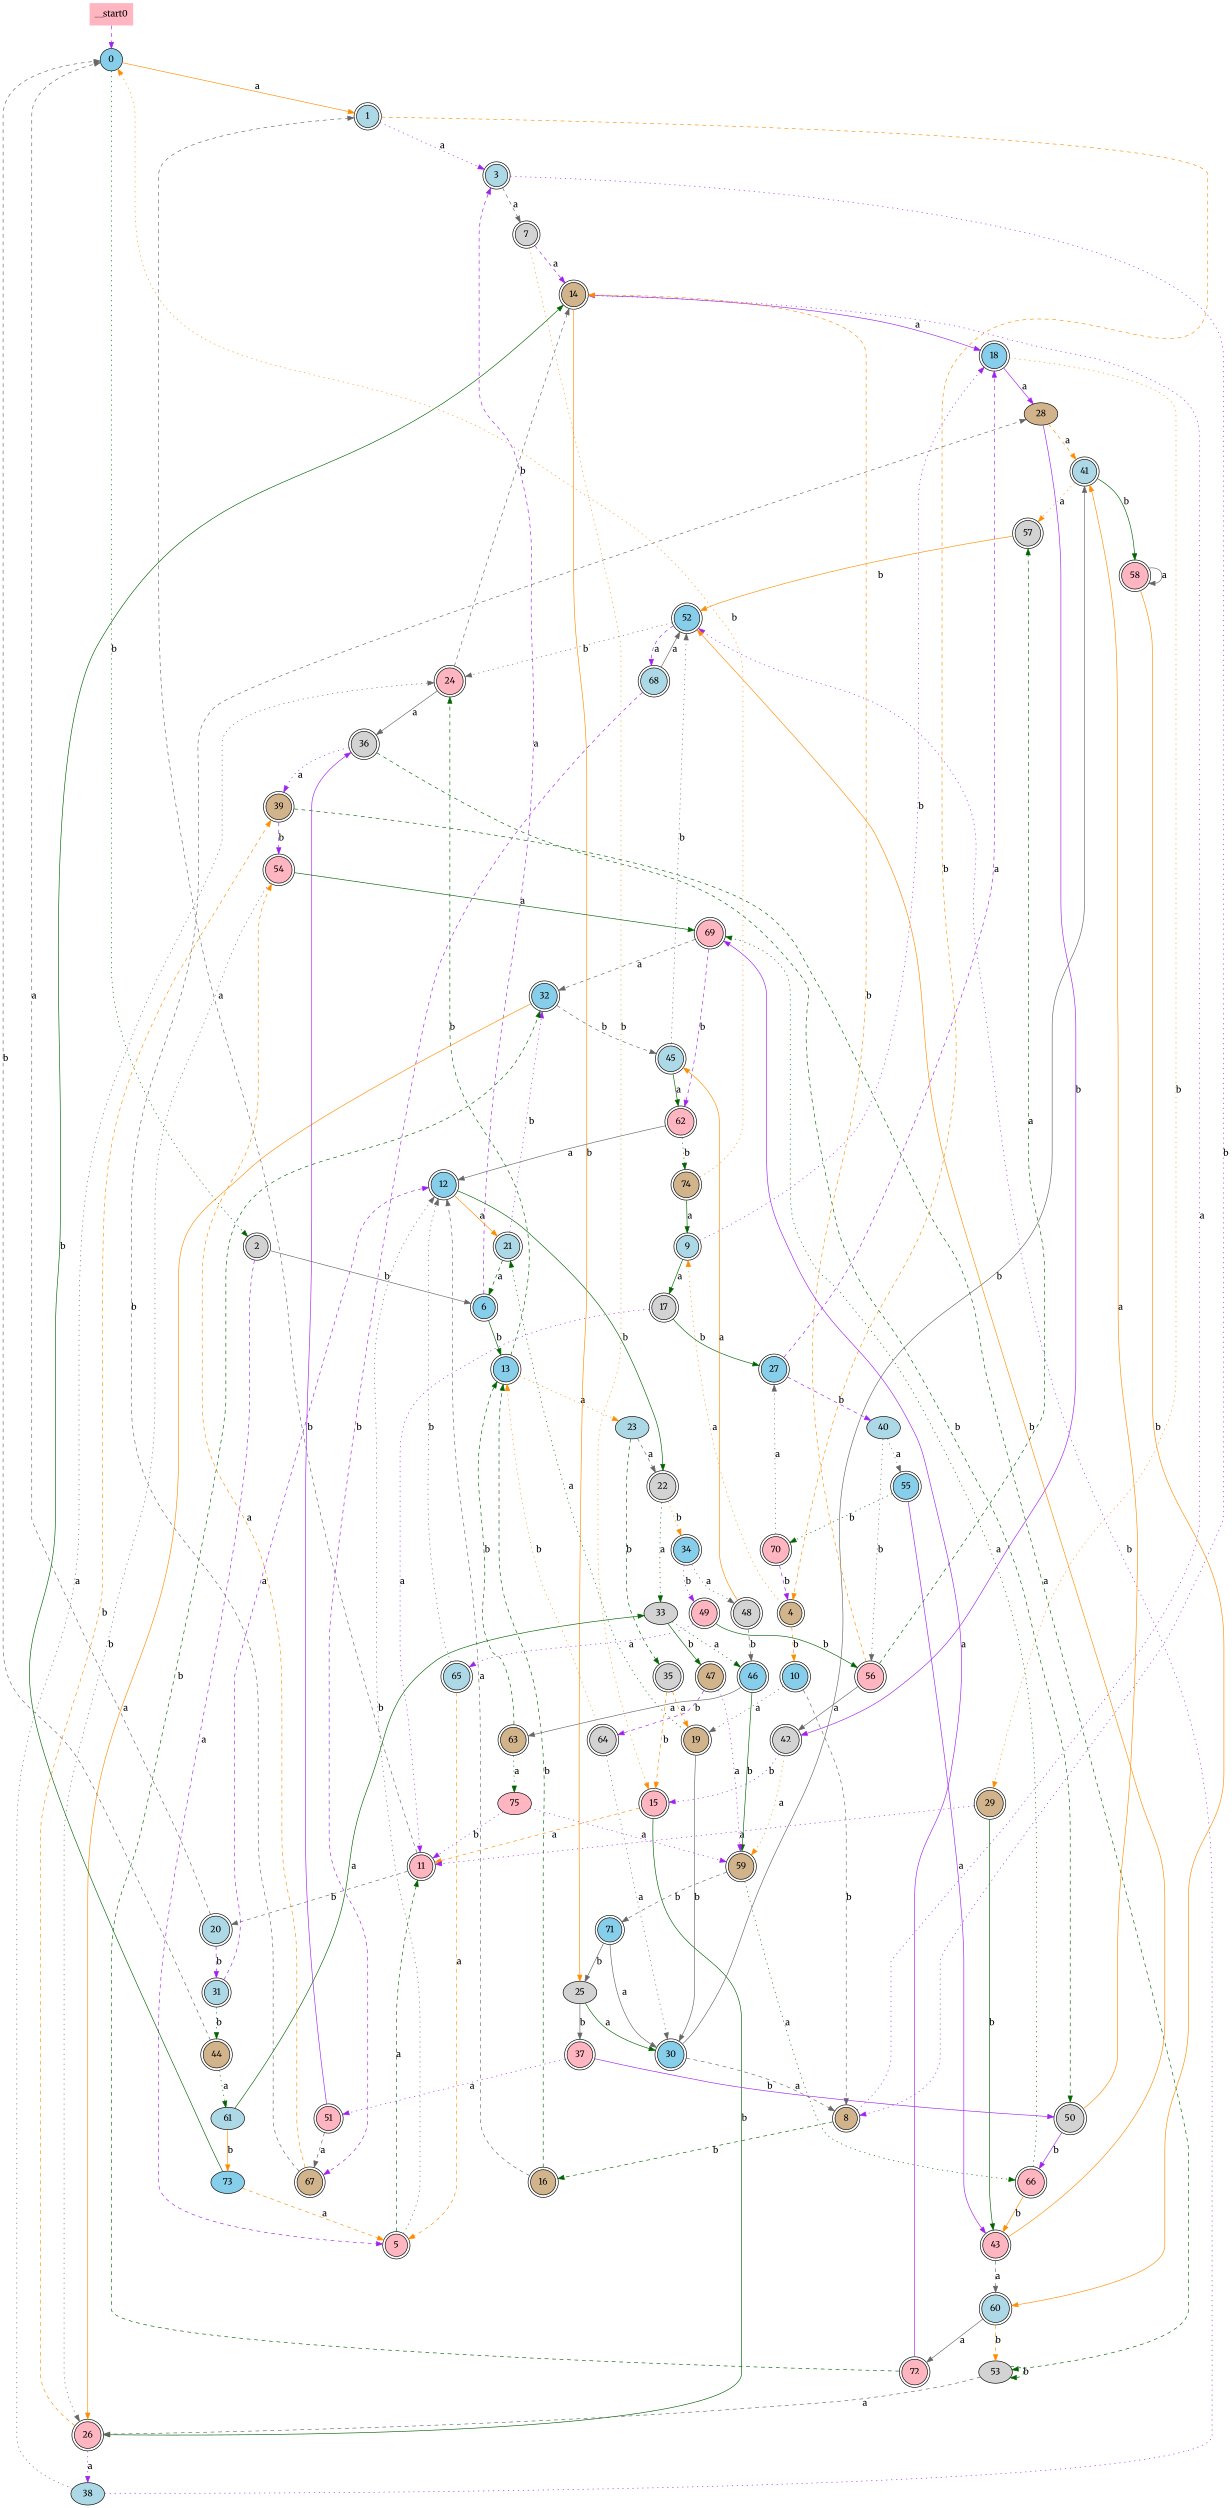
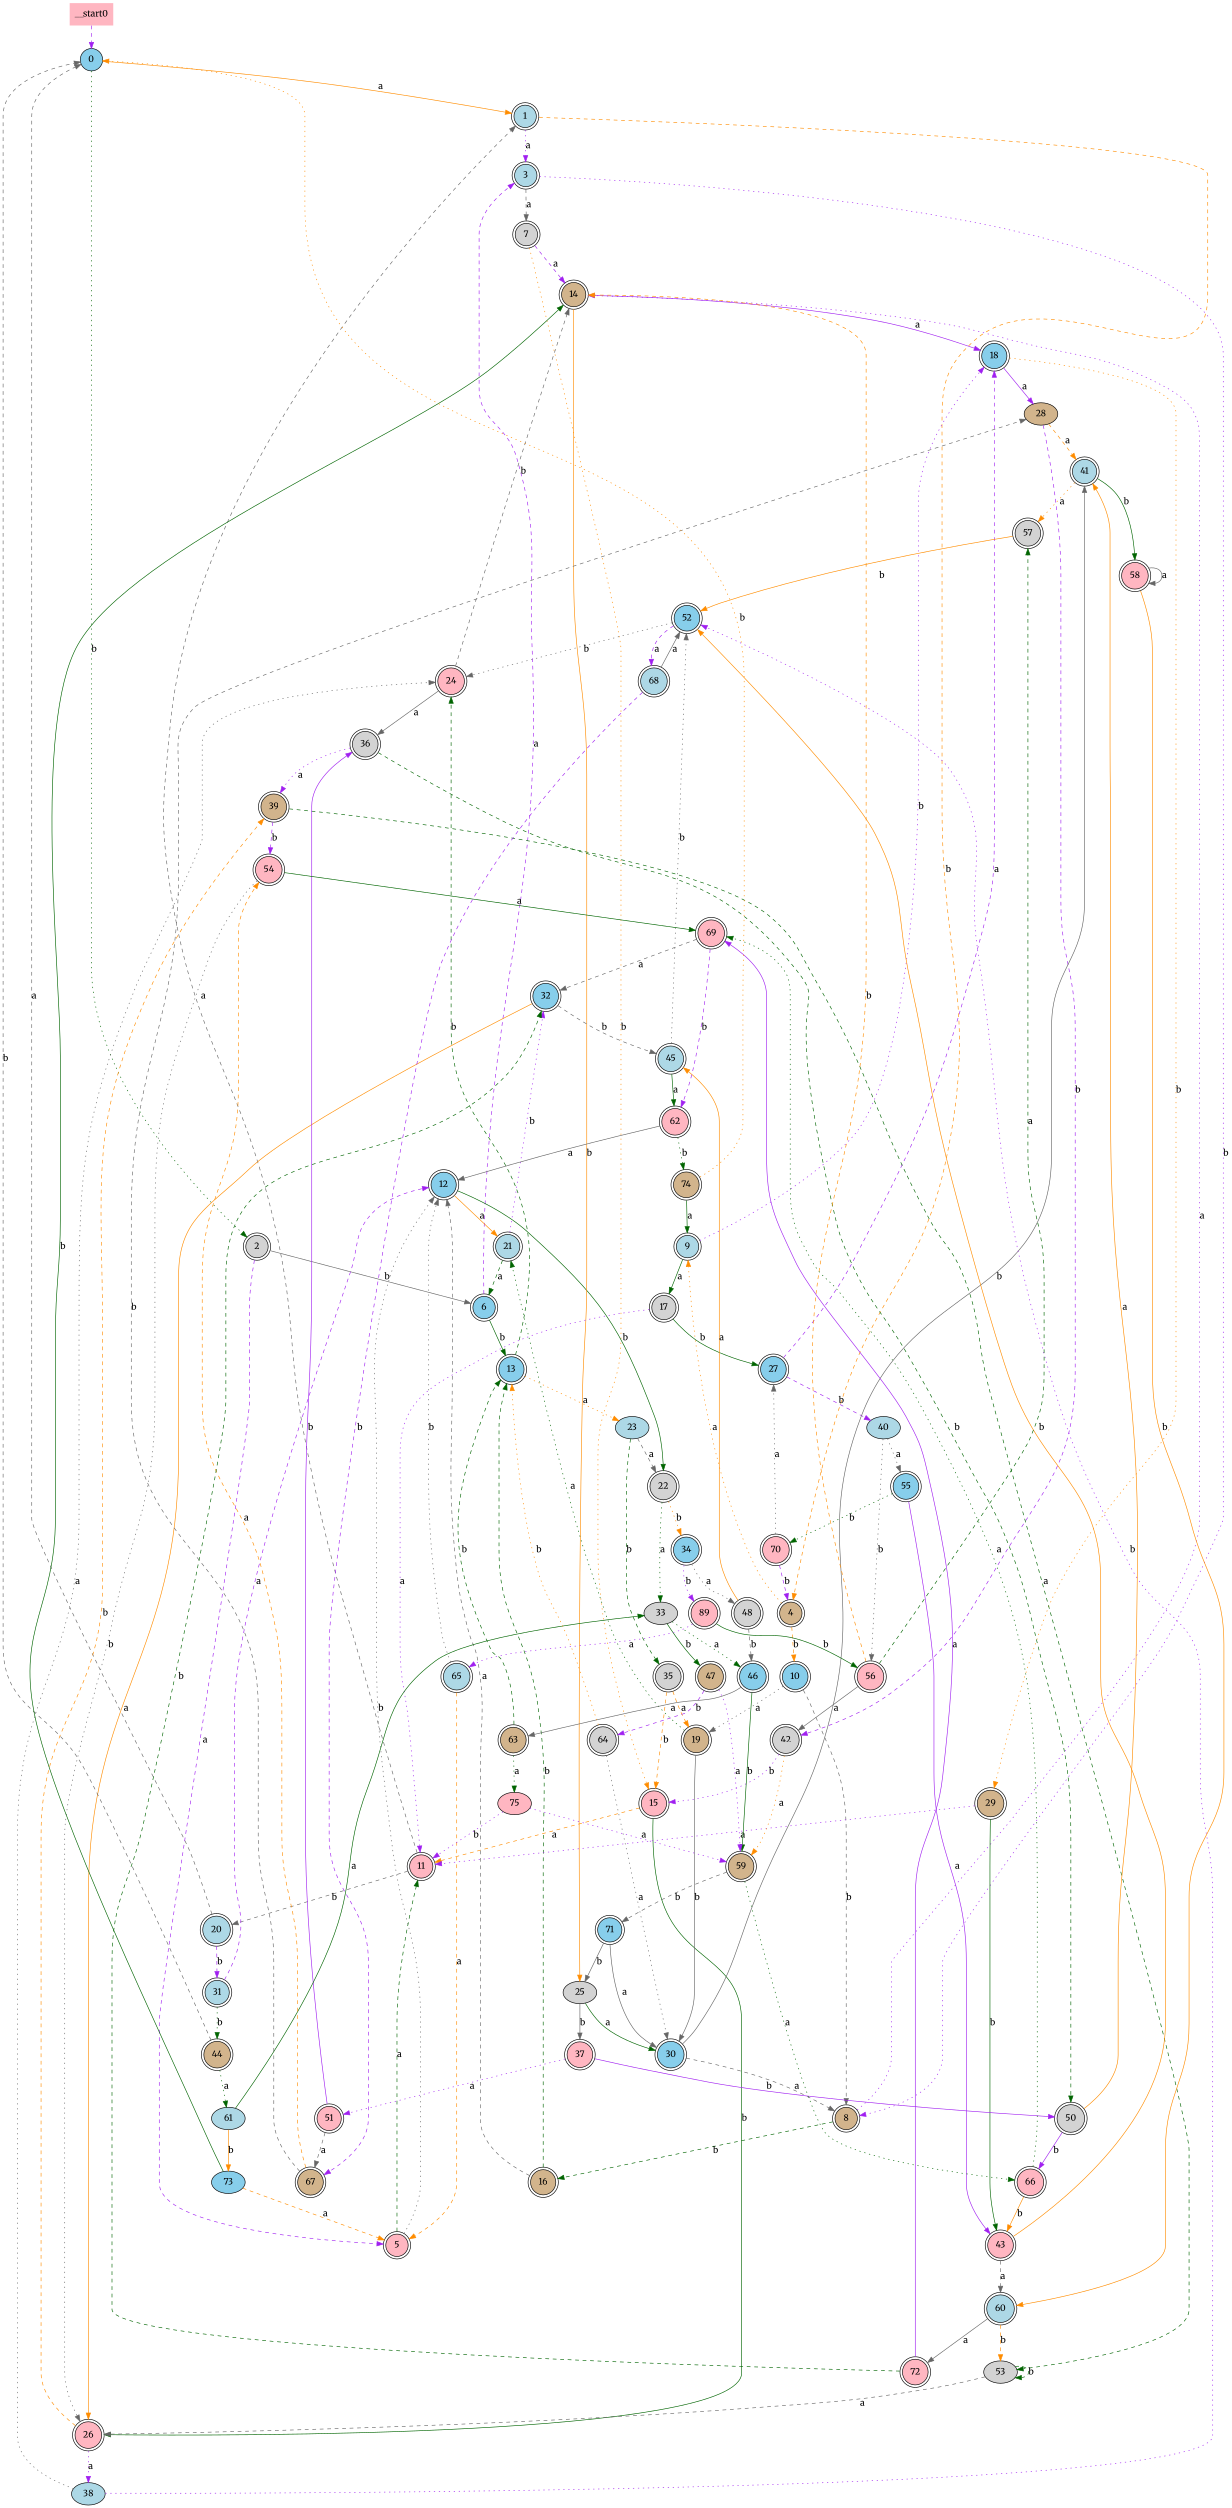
(1076, 1134) -> (1075, 1134)
(704, 1613) -> (704, 1613)
